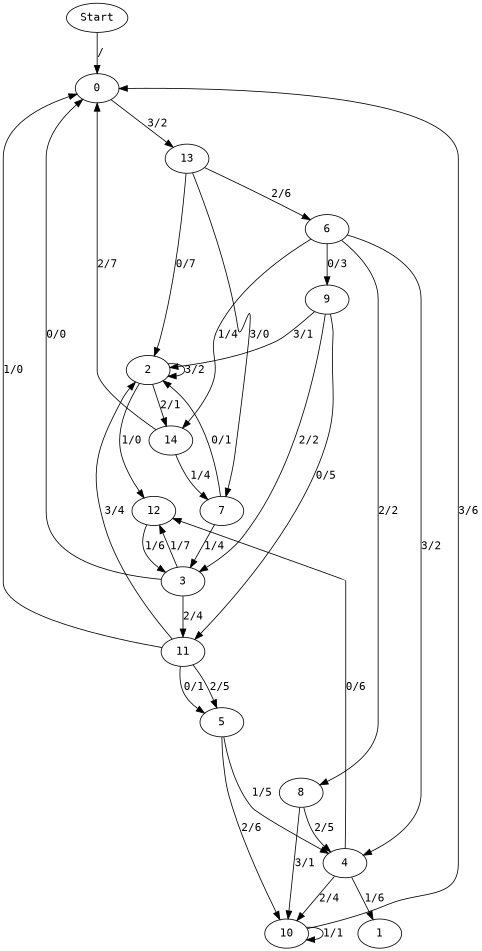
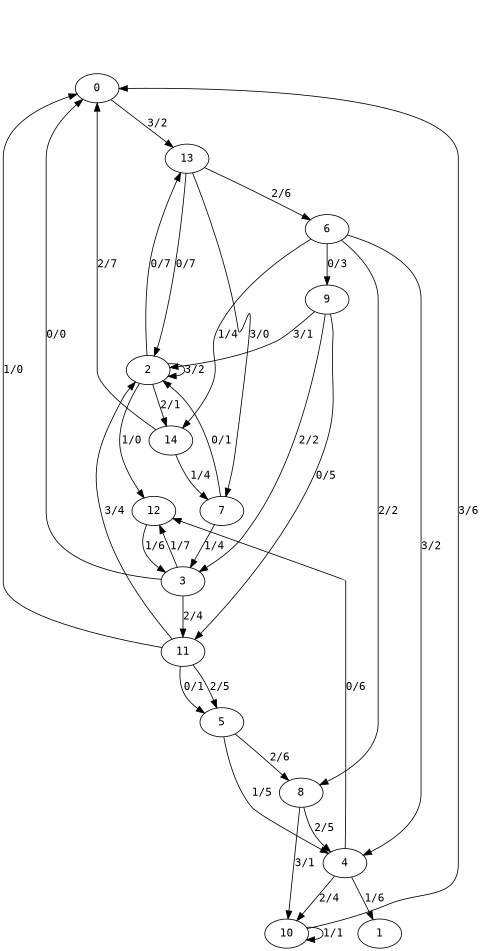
(97, 18) -> none
none -> (149, 266)
(239, 827) -> (259, 754)
